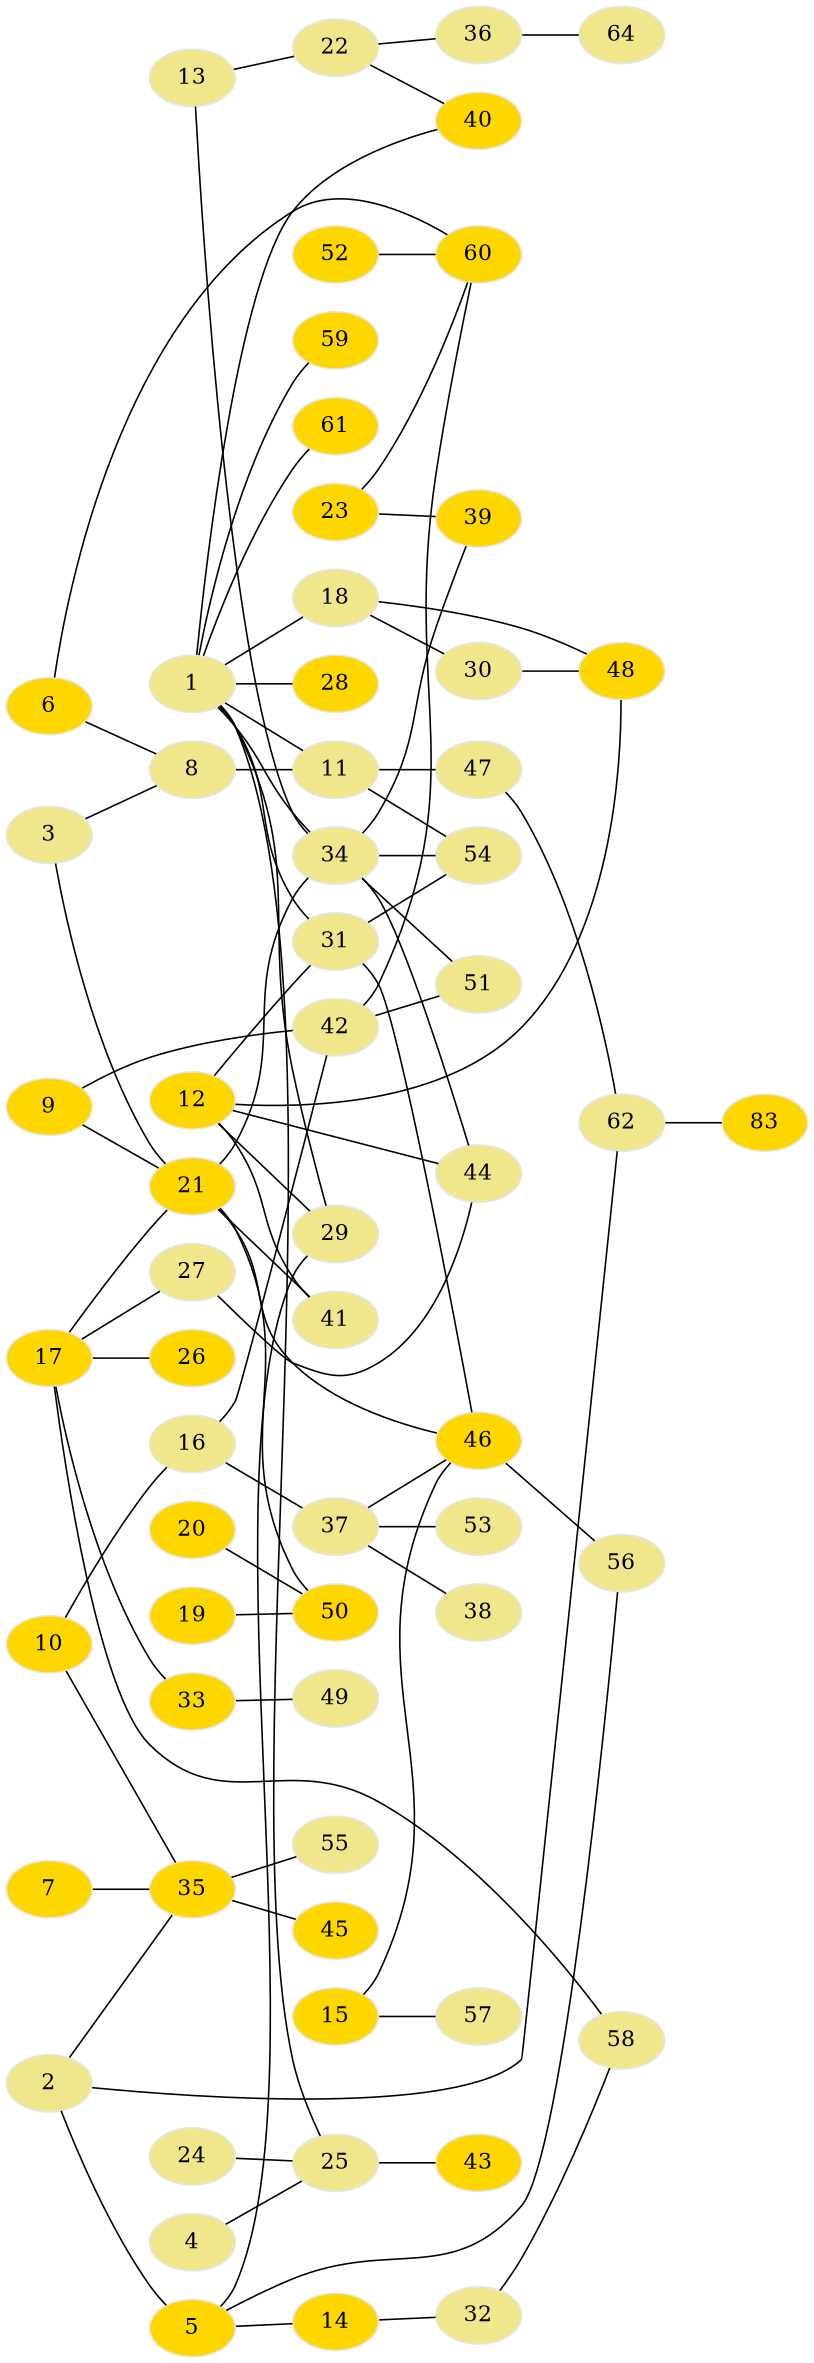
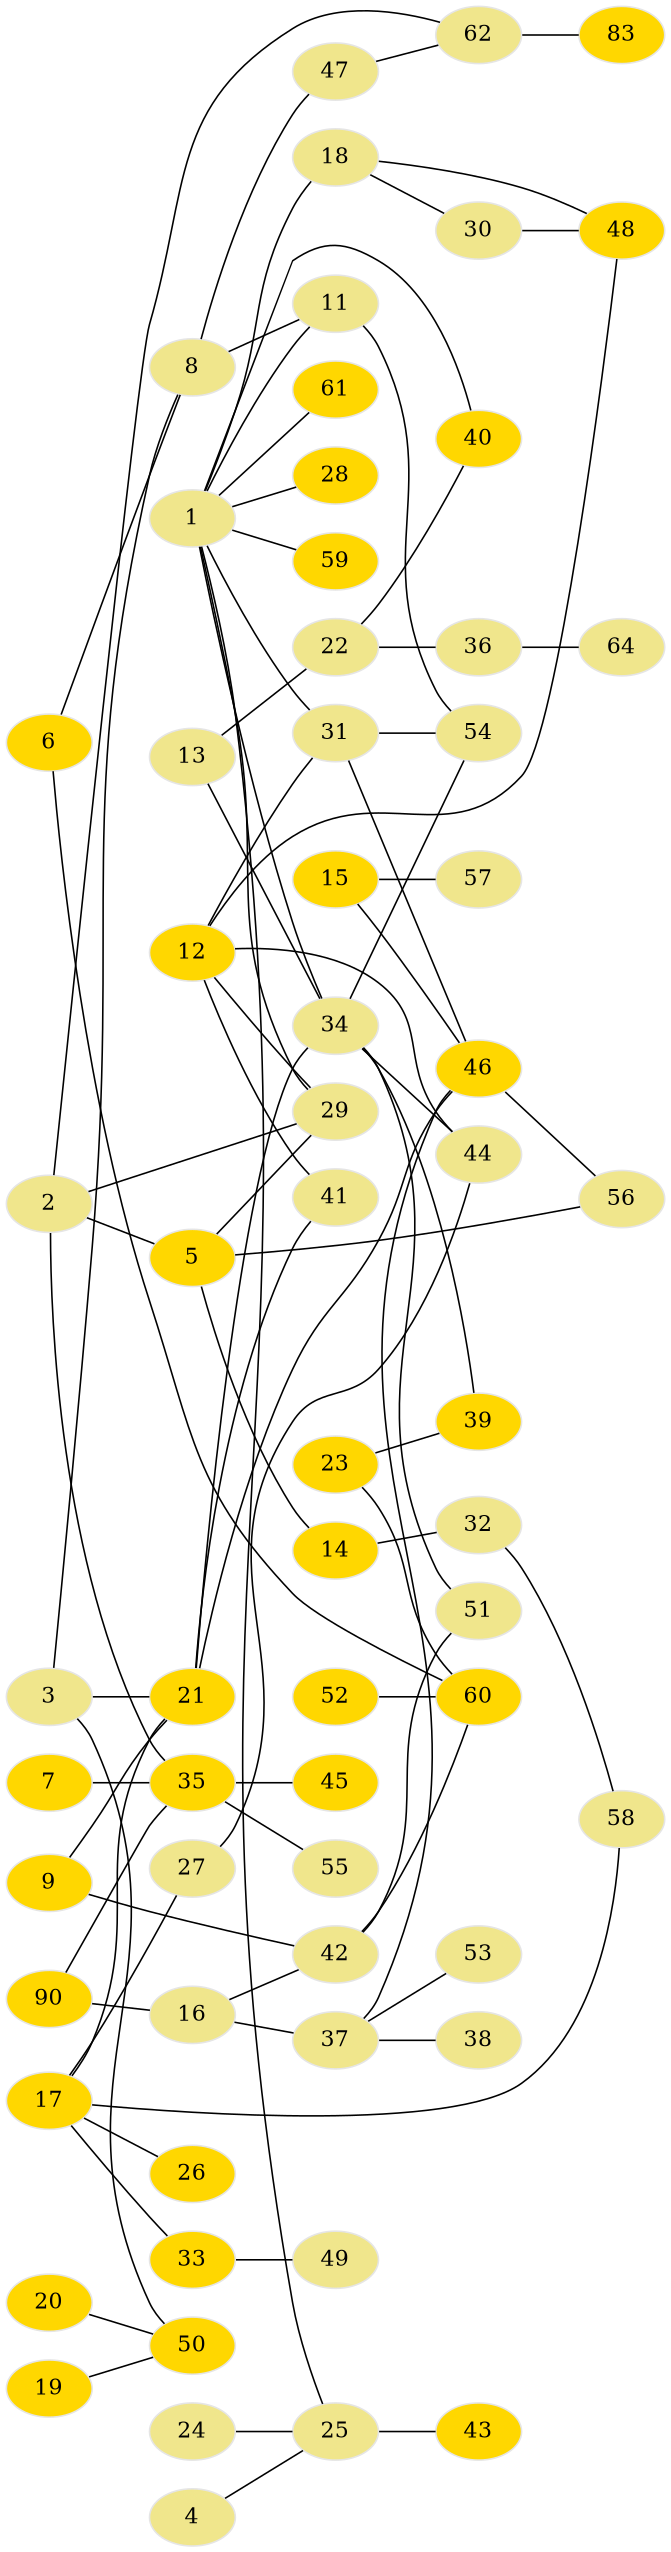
(410, 770) -> (244, 211)
none -> (193, 1158)
(269, 1499) -> (121, 2021)
(49, 1644) -> (49, 1999)
